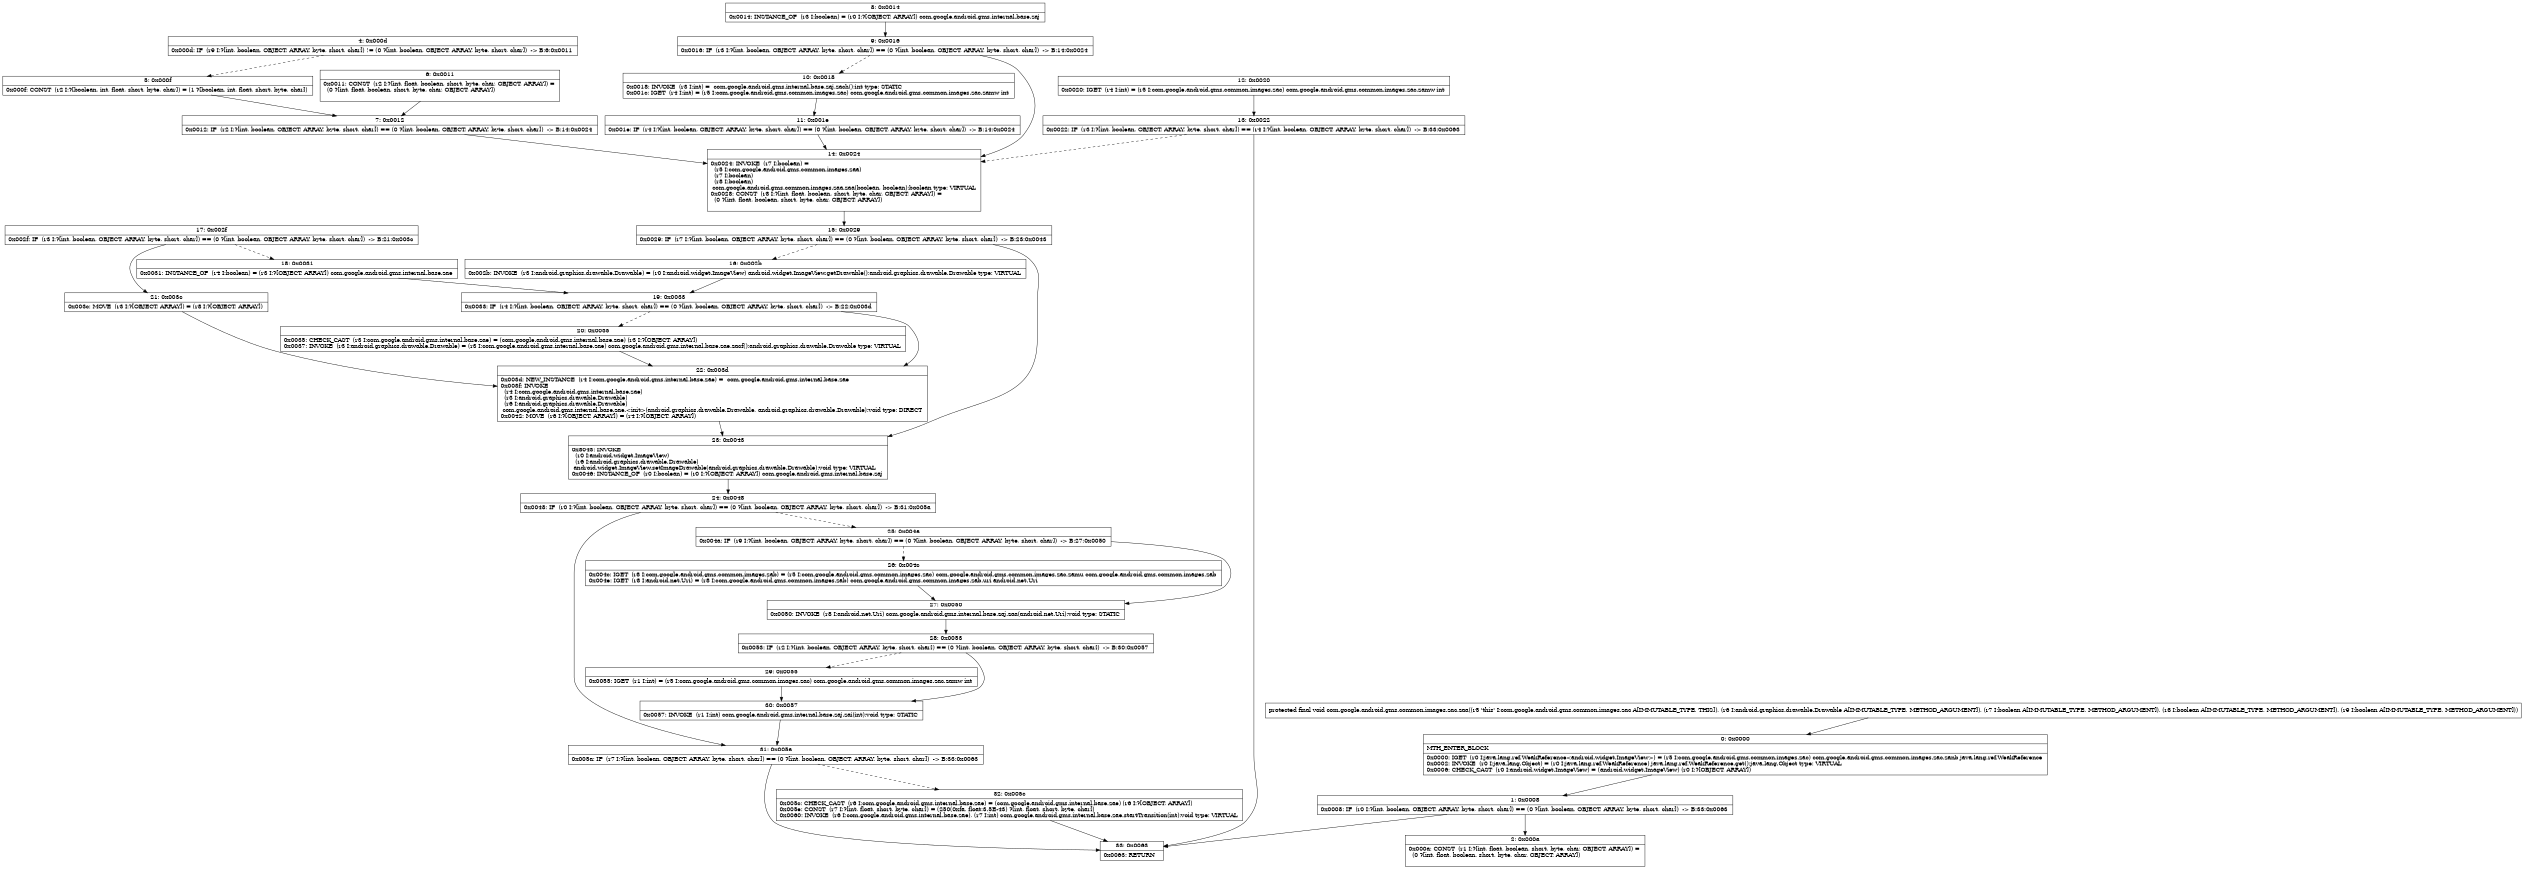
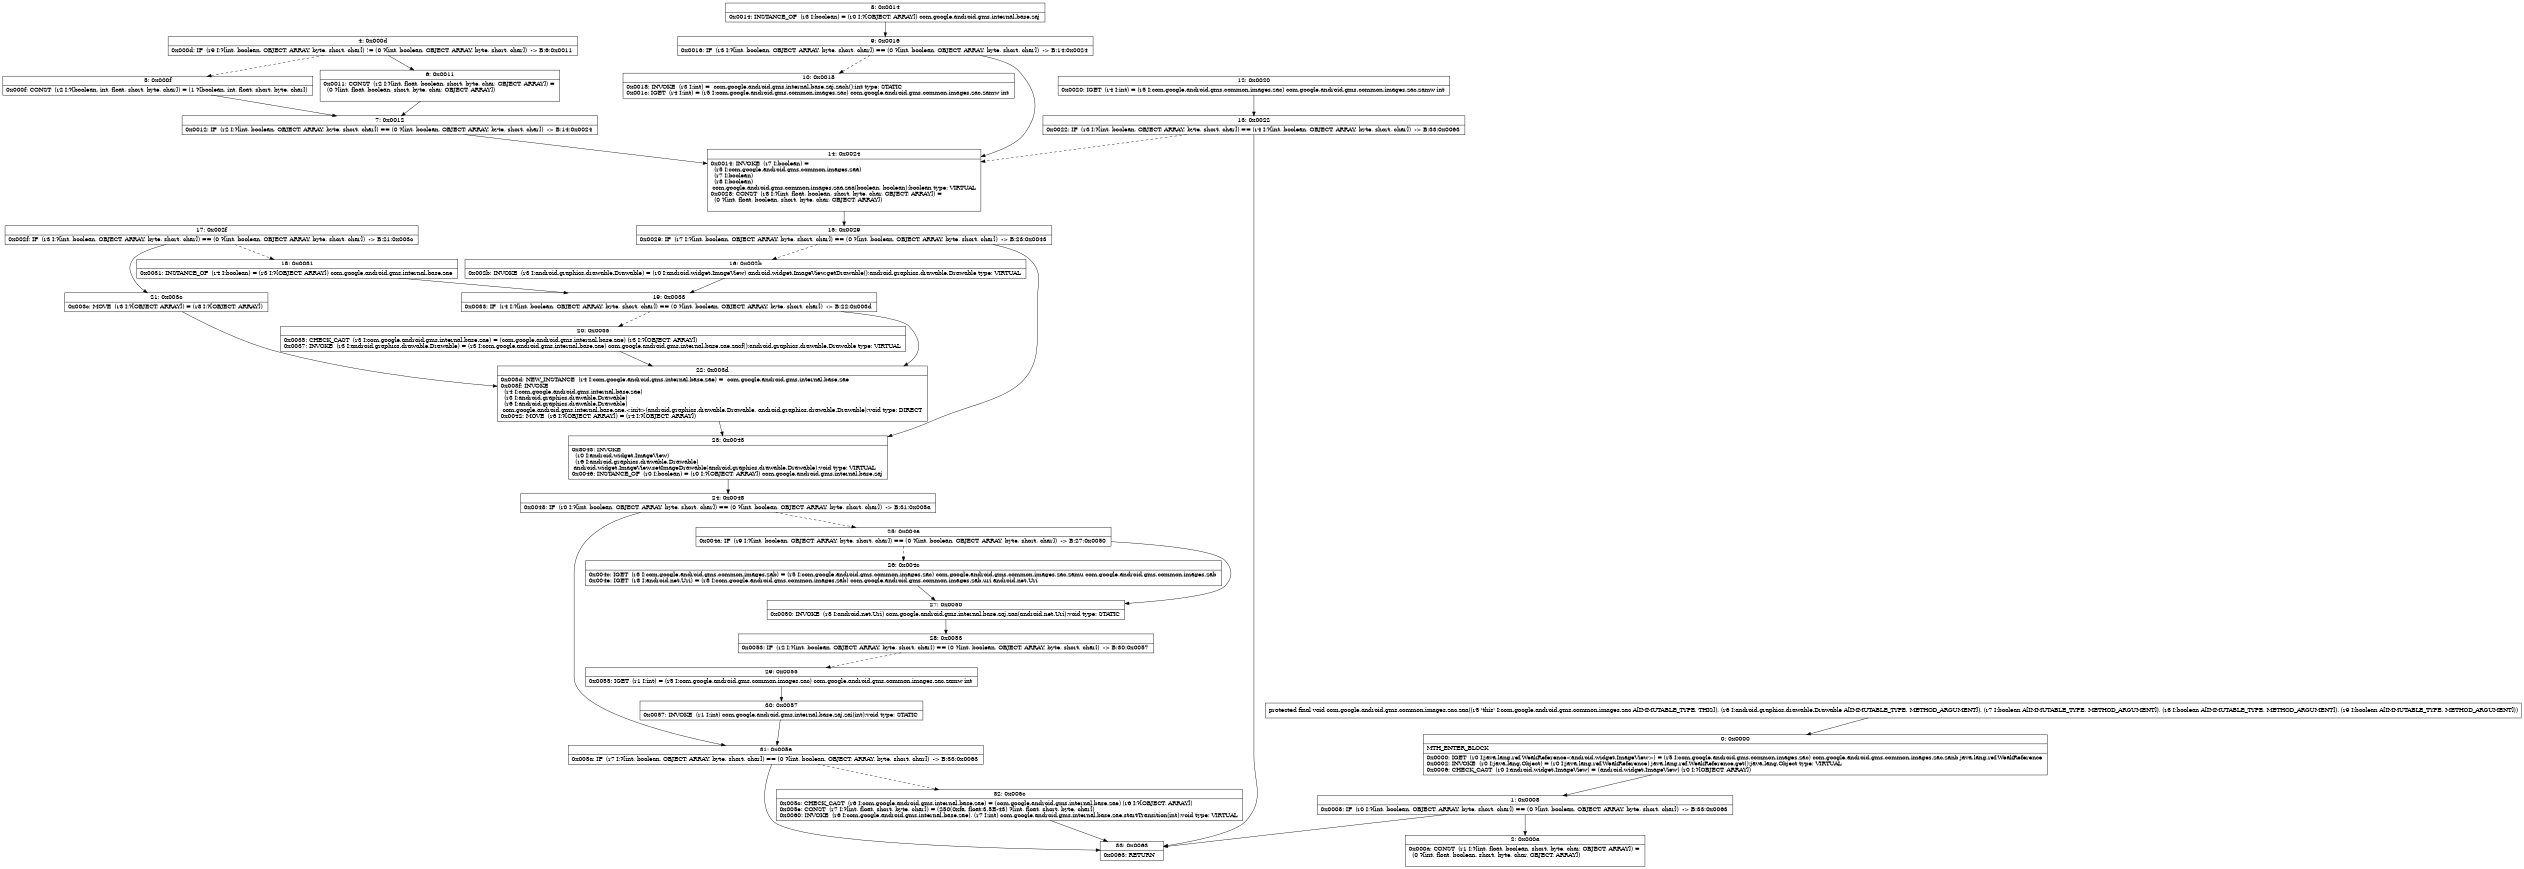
none -> (399, 62)
(813, 125) -> none
(761, 164) -> (761, 164)
(969, 692) -> none
